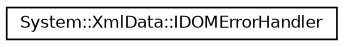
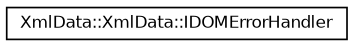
(172, 23) -> (177, 23)
